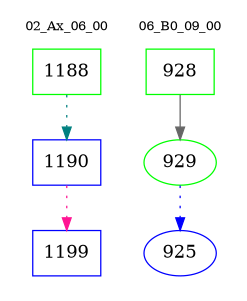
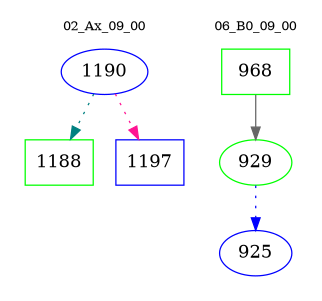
(67, 27) -> (105, 27)
(180, 72) -> (256, 72)
(67, 111) -> (85, 111)
(67, 163) -> (105, 72)
(67, 253) -> (150, 163)
